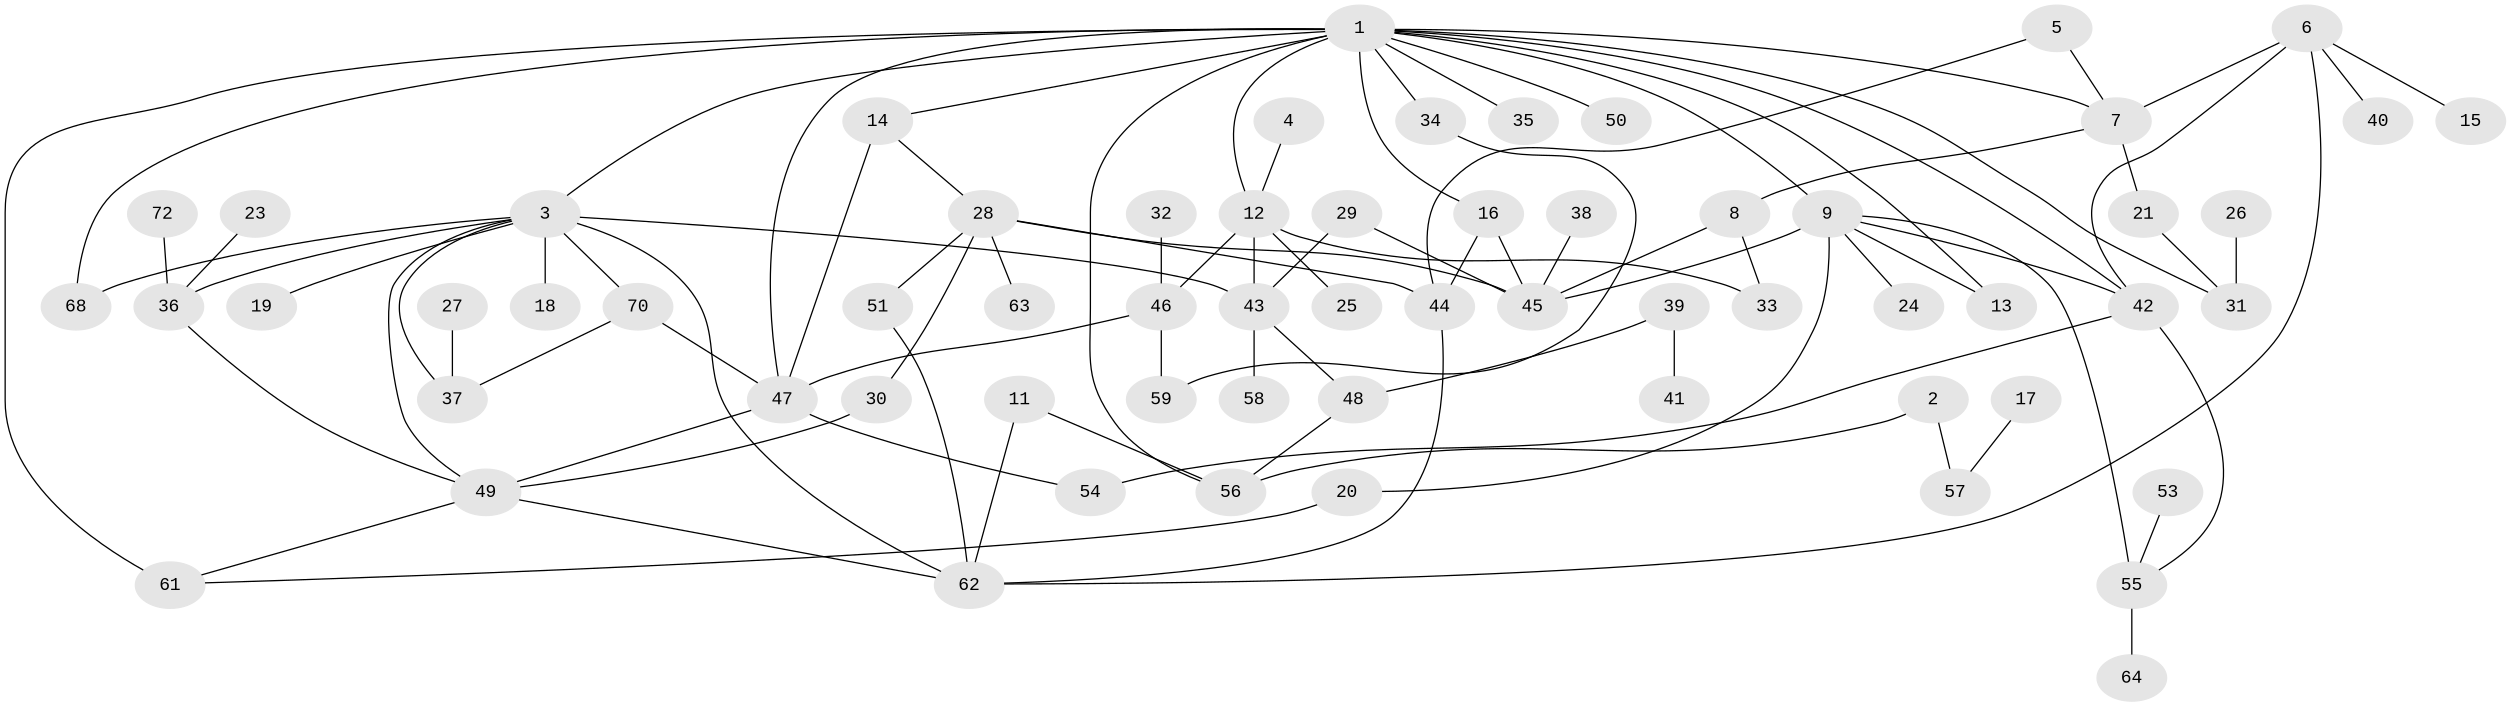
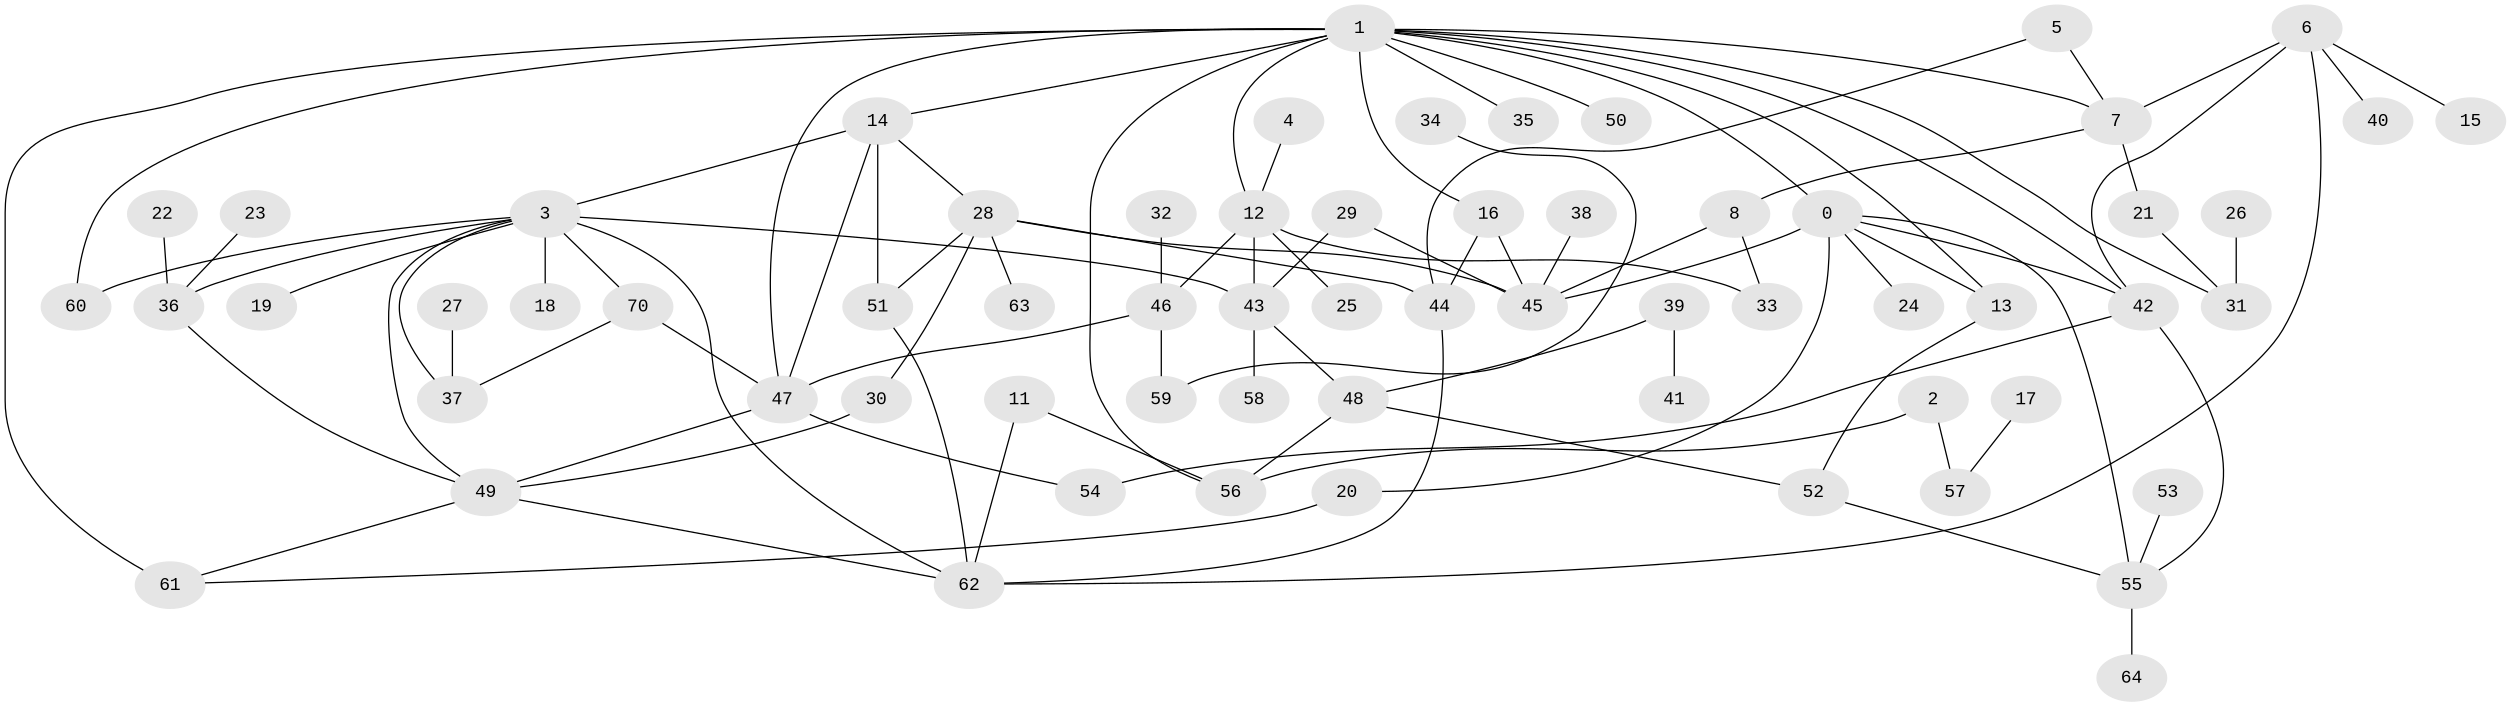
(952, 62) -> (711, 168)
(1395, 75) -> none
(162, 214) -> (162, 214)
none -> (878, 214)
(1828, 214) -> (1828, 214)
(76, 307) -> (76, 307)
none -> (1813, 492)
